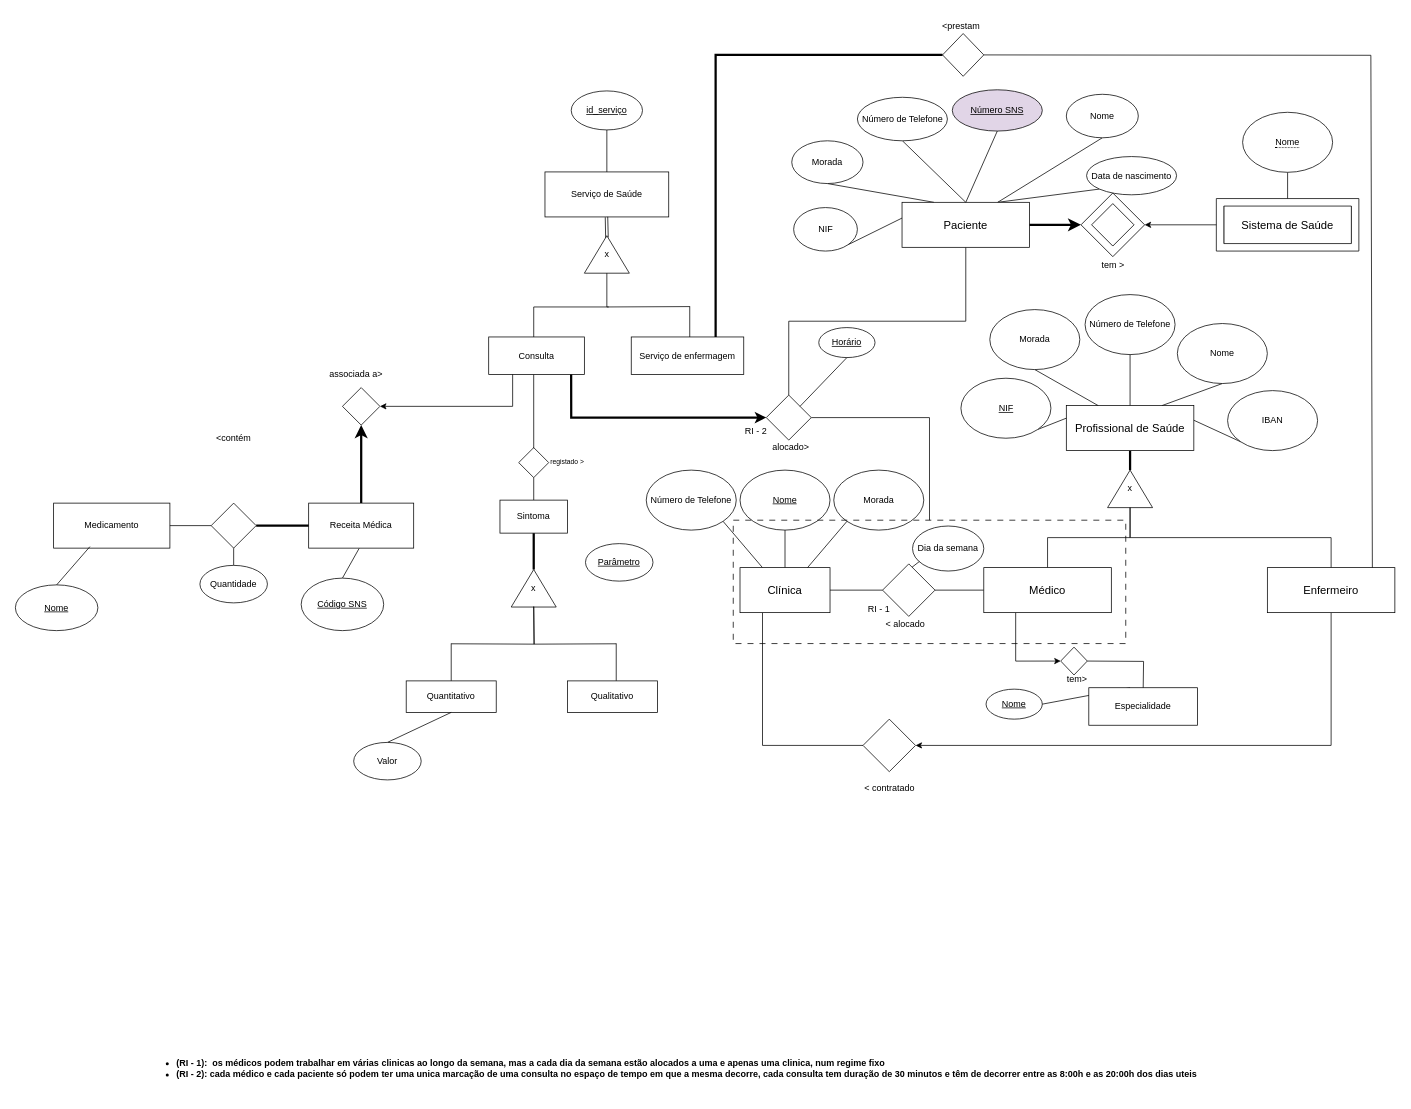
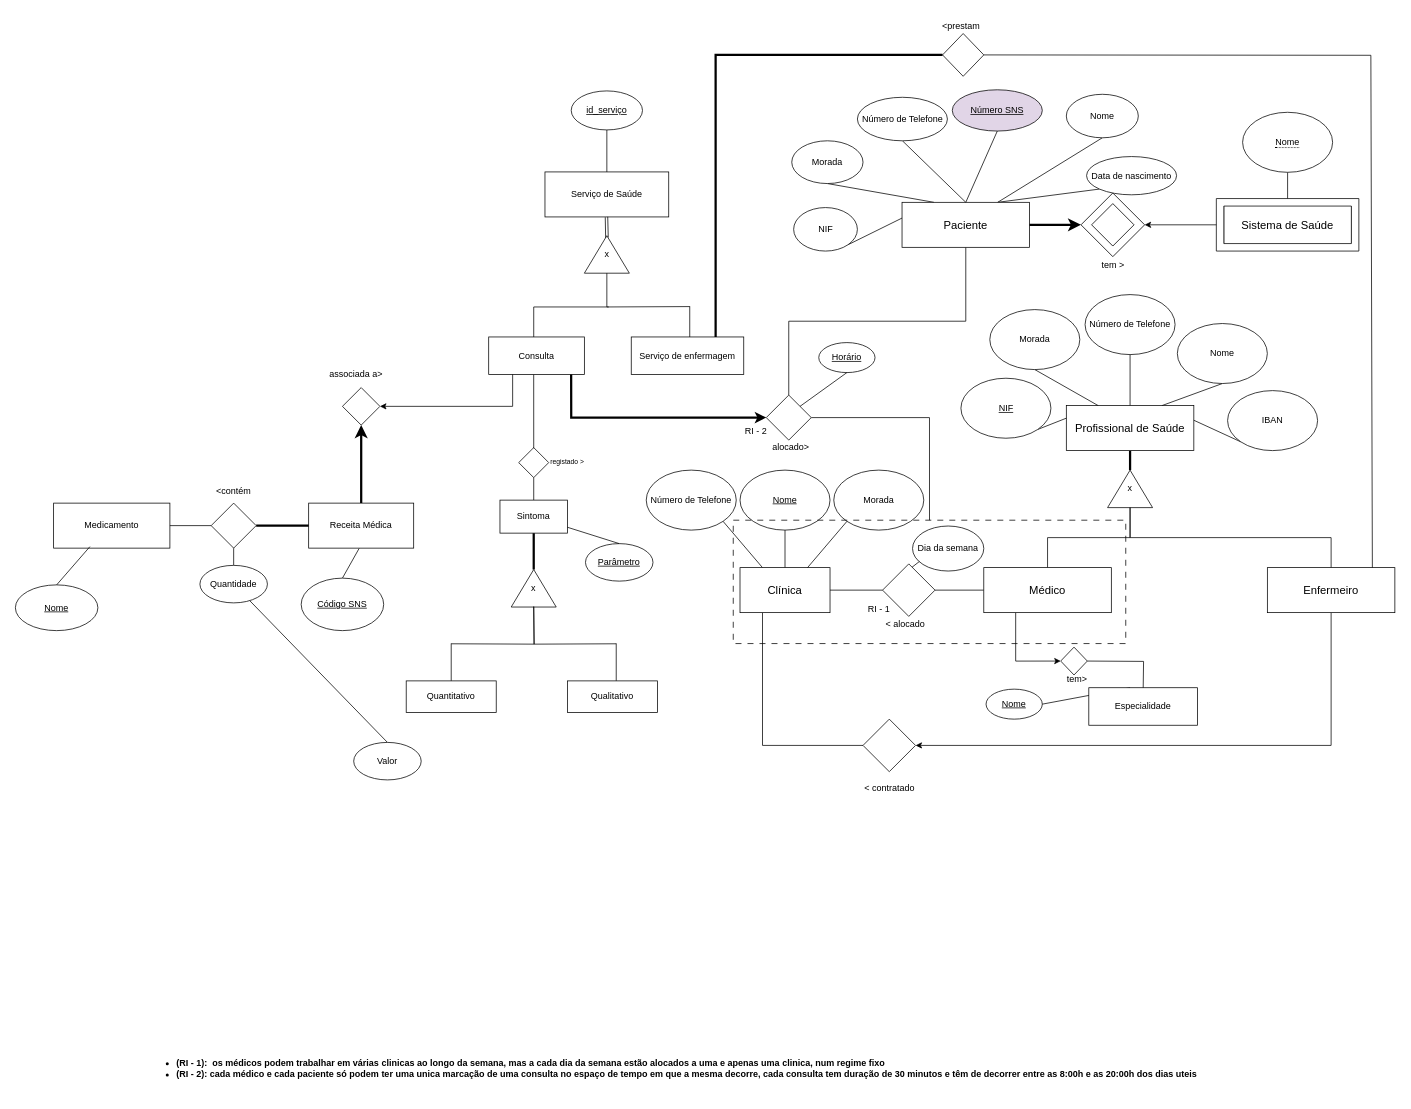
(847, 342) -> (847, 357)
(234, 438) -> (234, 491)
none -> (593, 535)
(419, 727) -> (319, 672)
